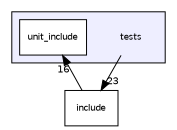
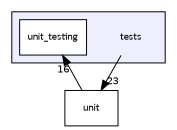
(53, 37) -> (53, 37)
(91, 108) -> (91, 108)
